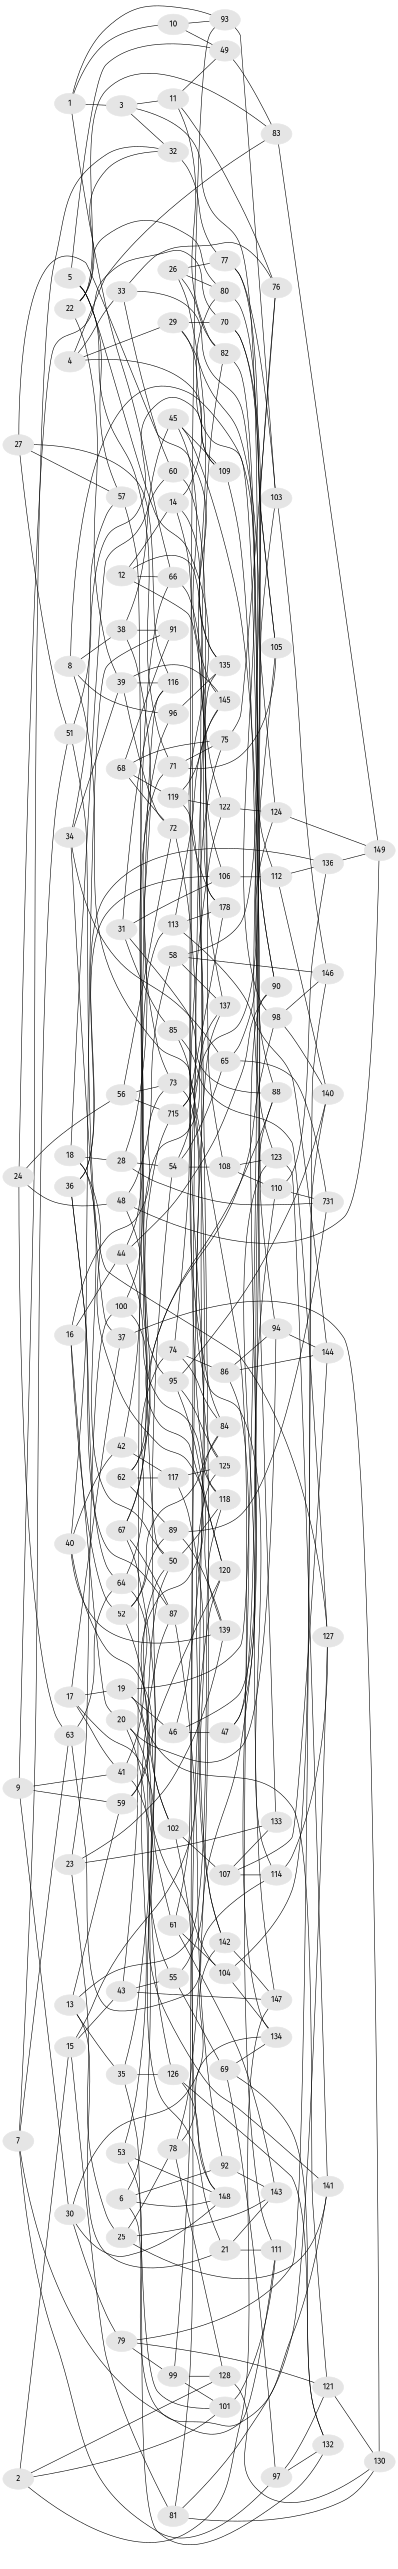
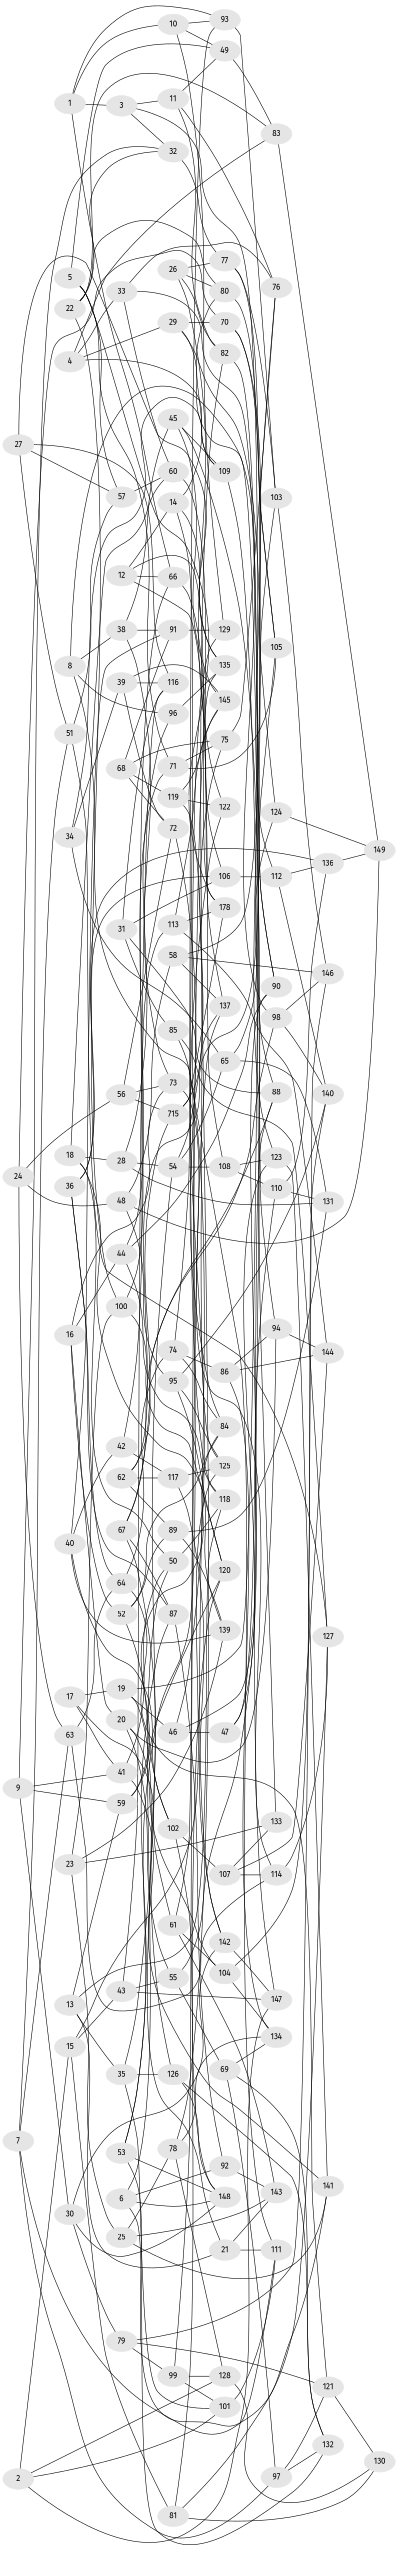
(96, 496) -> (96, 808)
none -> (225, 630)
(250, 810) -> none
(142, 1031) -> (147, 484)
(328, 1202) -> (328, 1202)
(122, 1338) -> none
